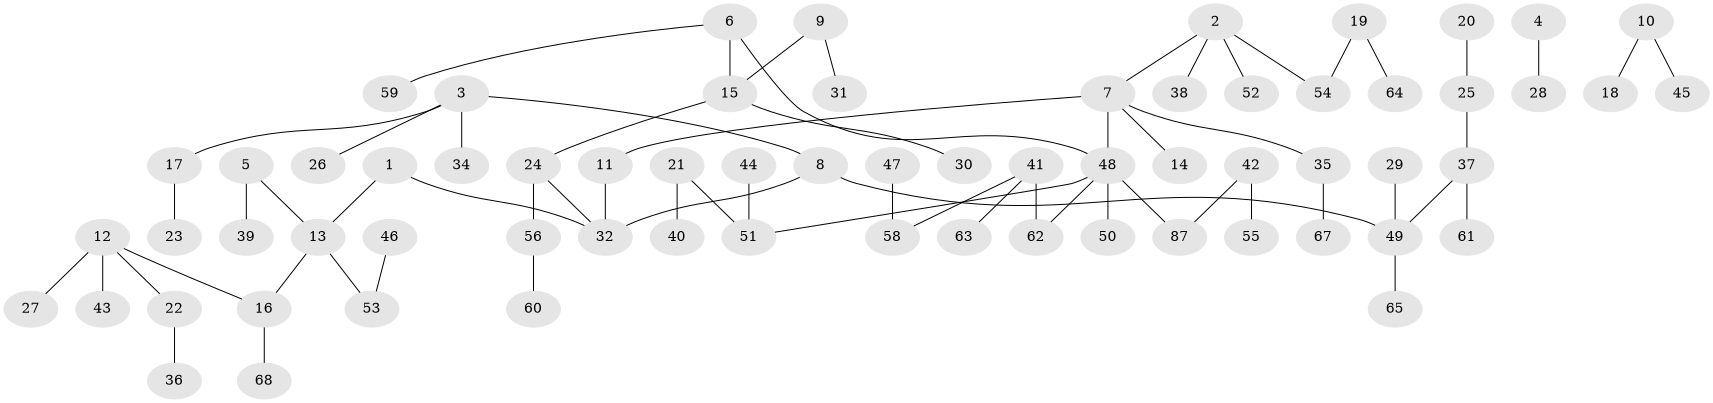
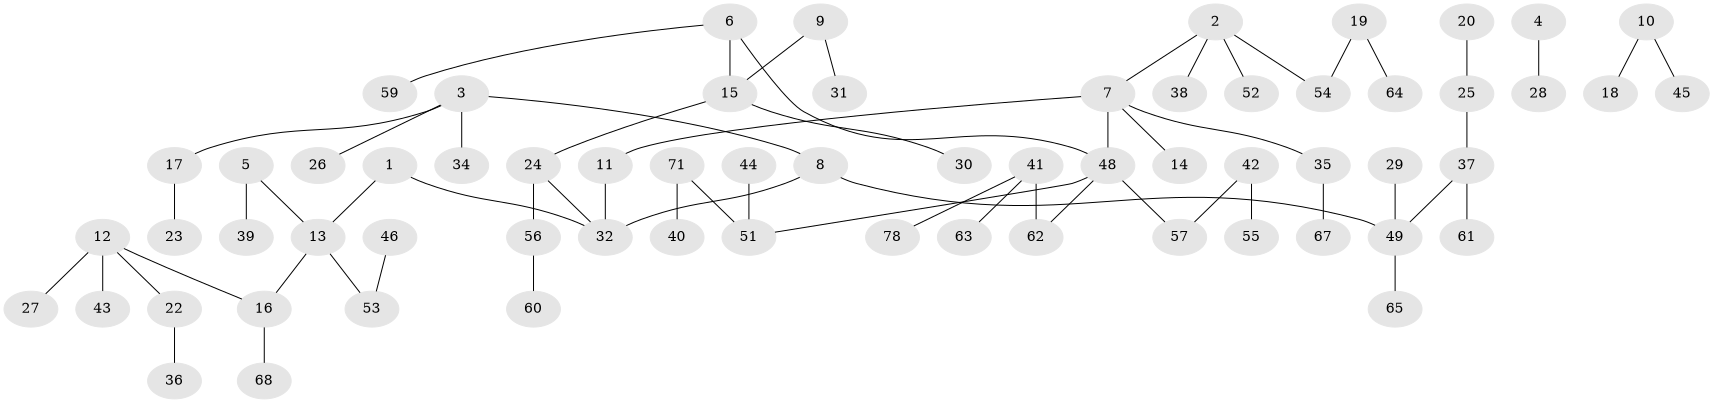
(677, 166) -> (677, 166)
(893, 166) -> none
(893, 237) -> (893, 237)
(1108, 237) -> none
(1180, 237) -> (1180, 237)
